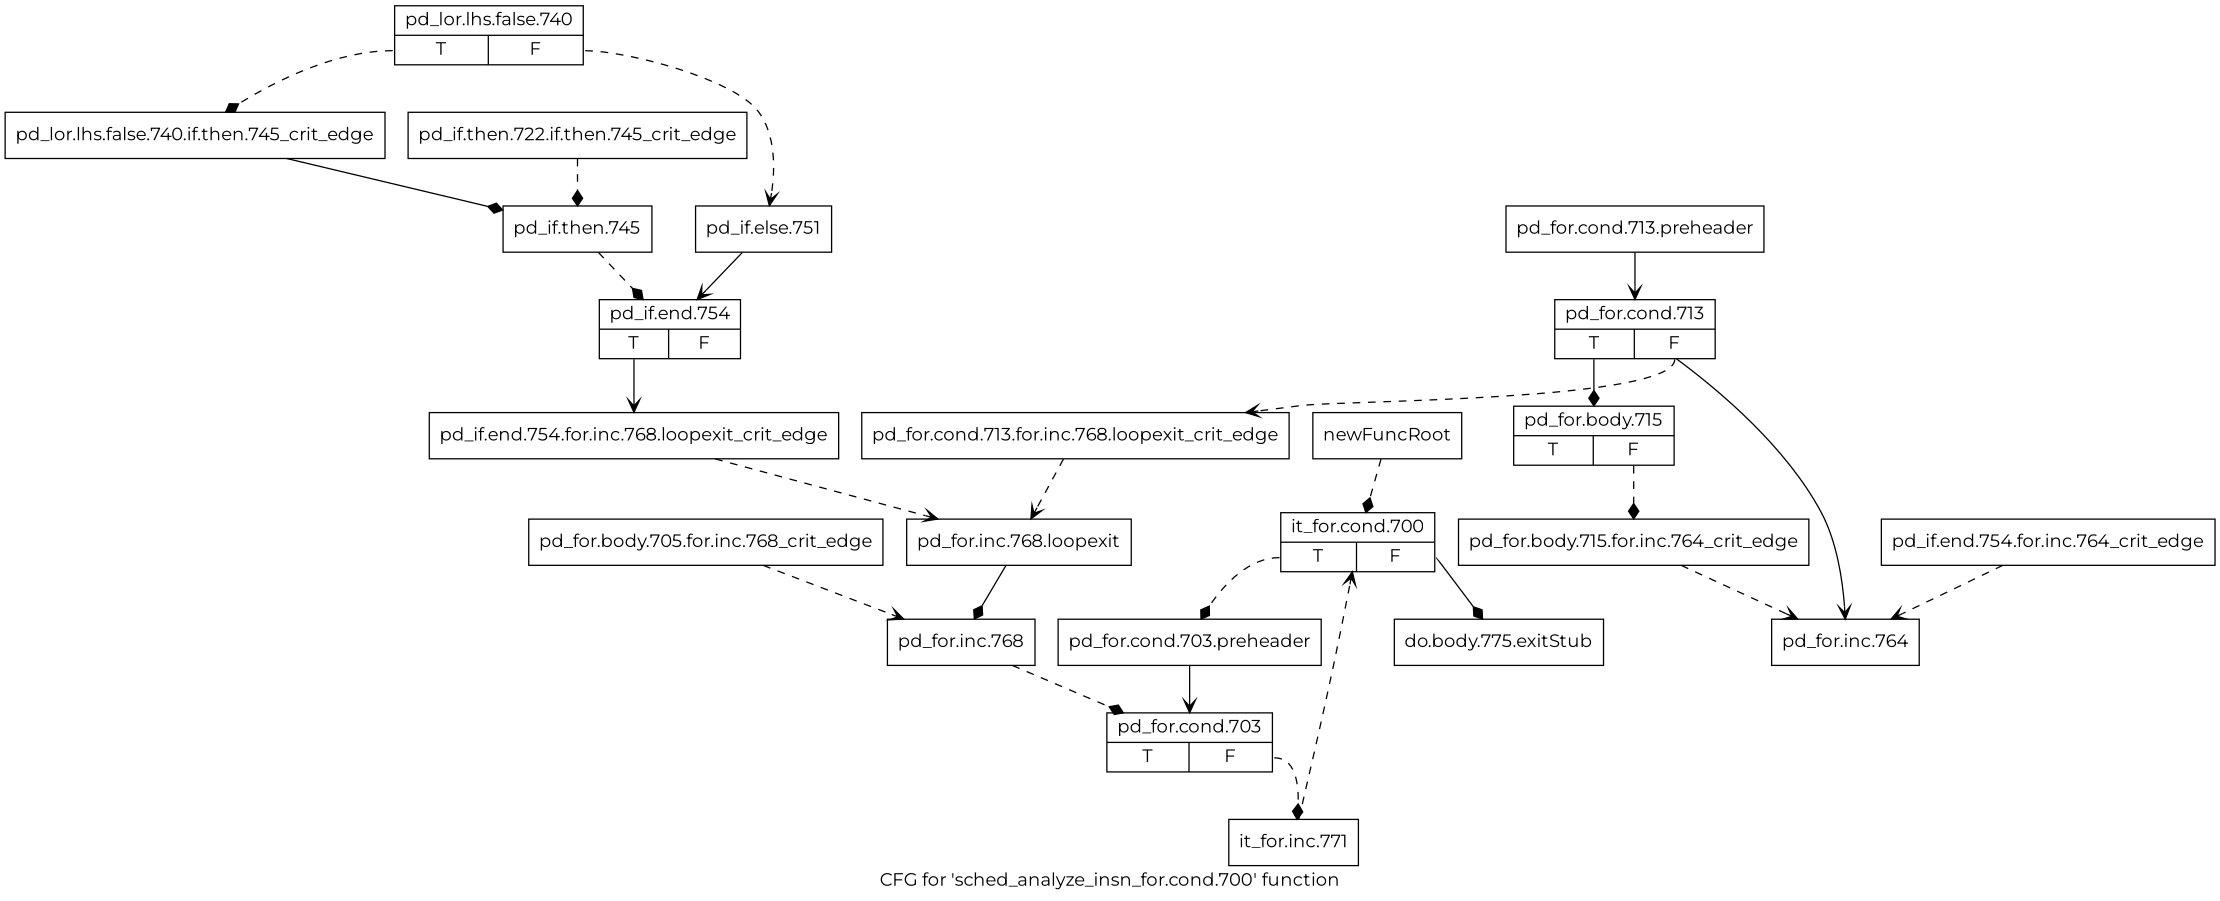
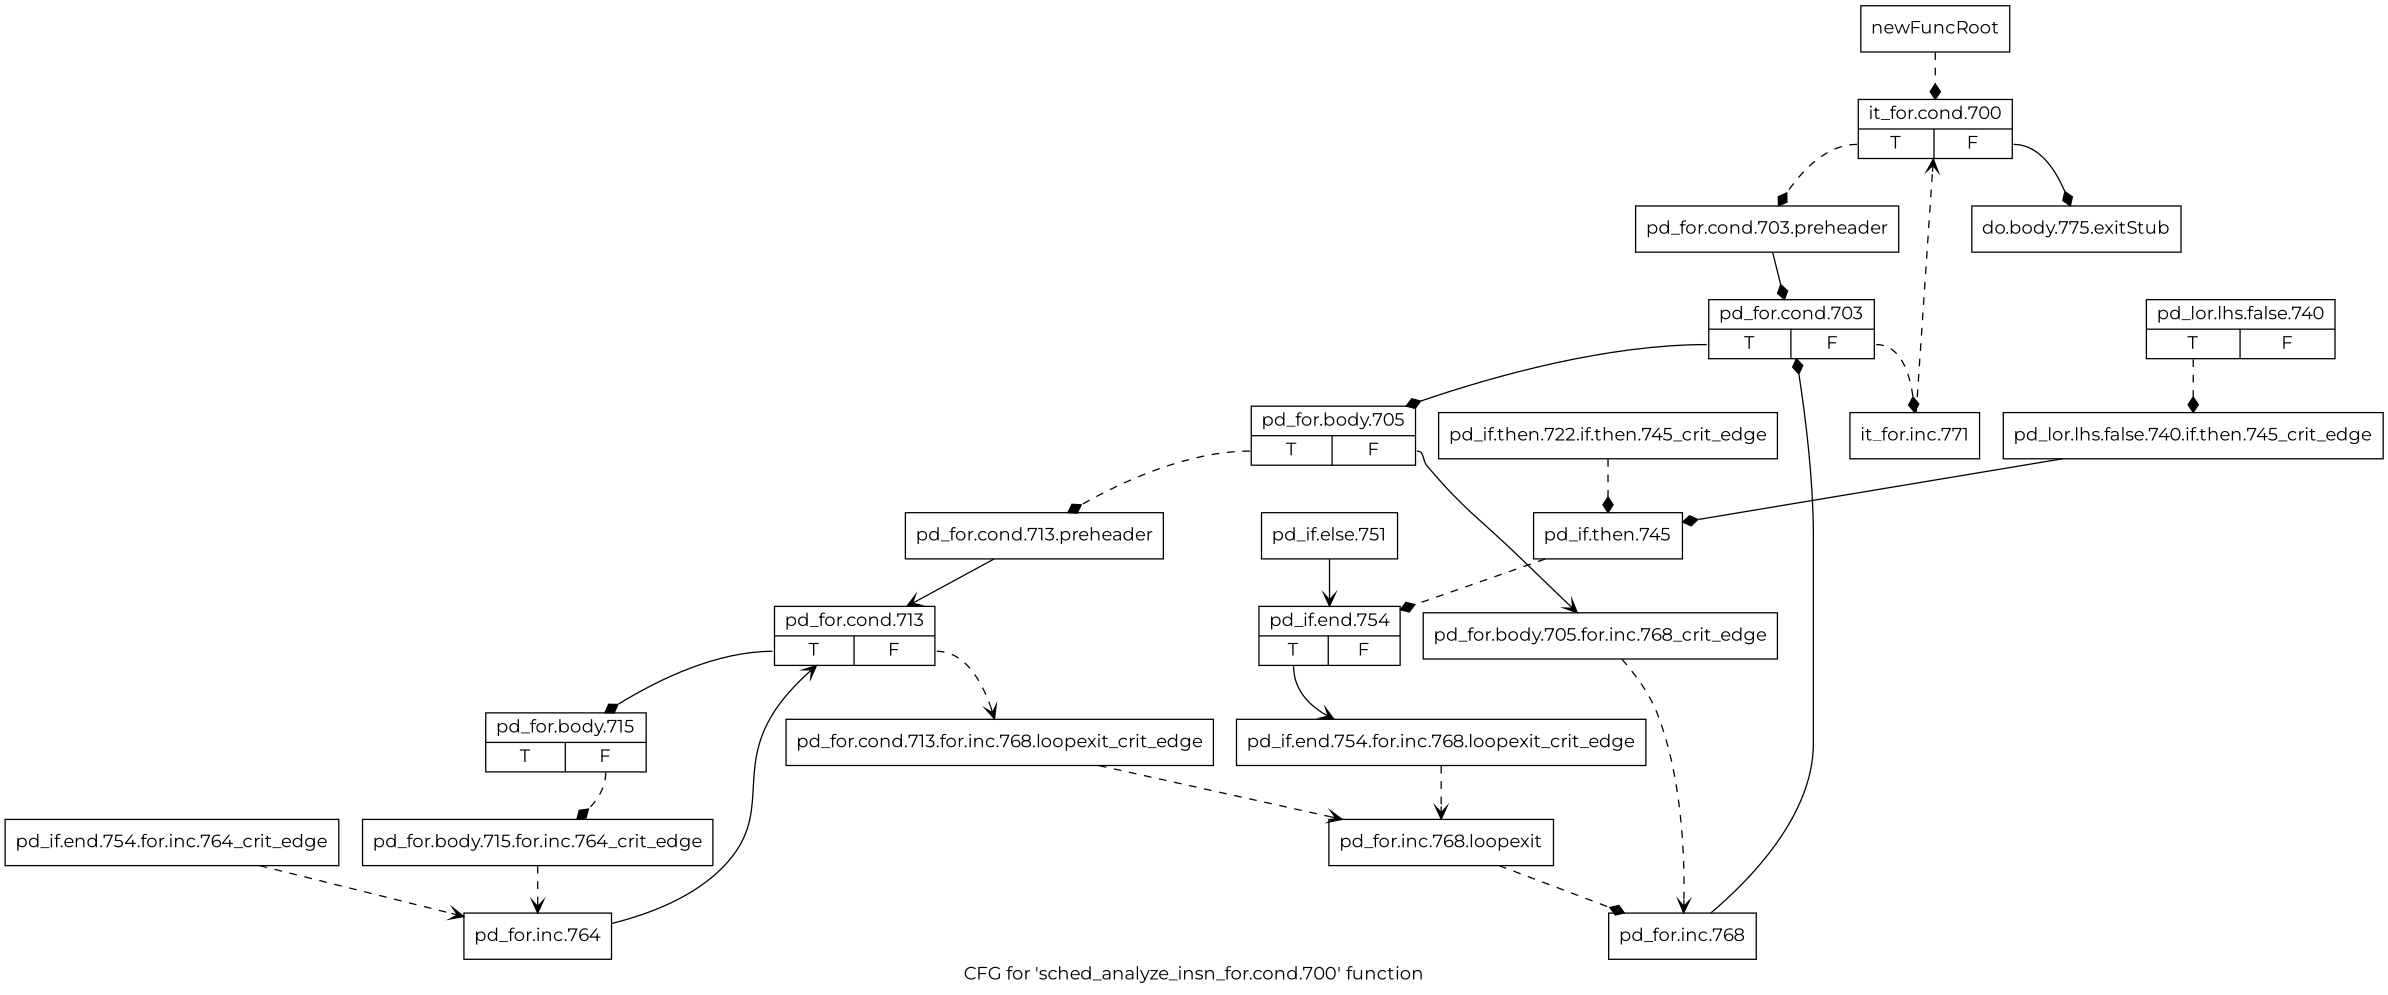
(716, 83) -> none
none -> (1333, 436)
(1789, 465) -> (747, 829)
(994, 585) -> (1554, 886)
(1190, 683) -> (1777, 268)
(1061, 686) -> (1813, 661)
